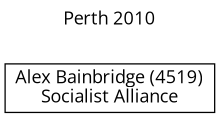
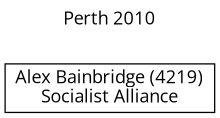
(110, 88) -> (110, 88)
